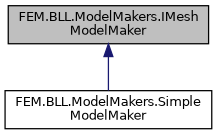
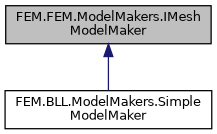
(108, 25) -> (108, 25)
